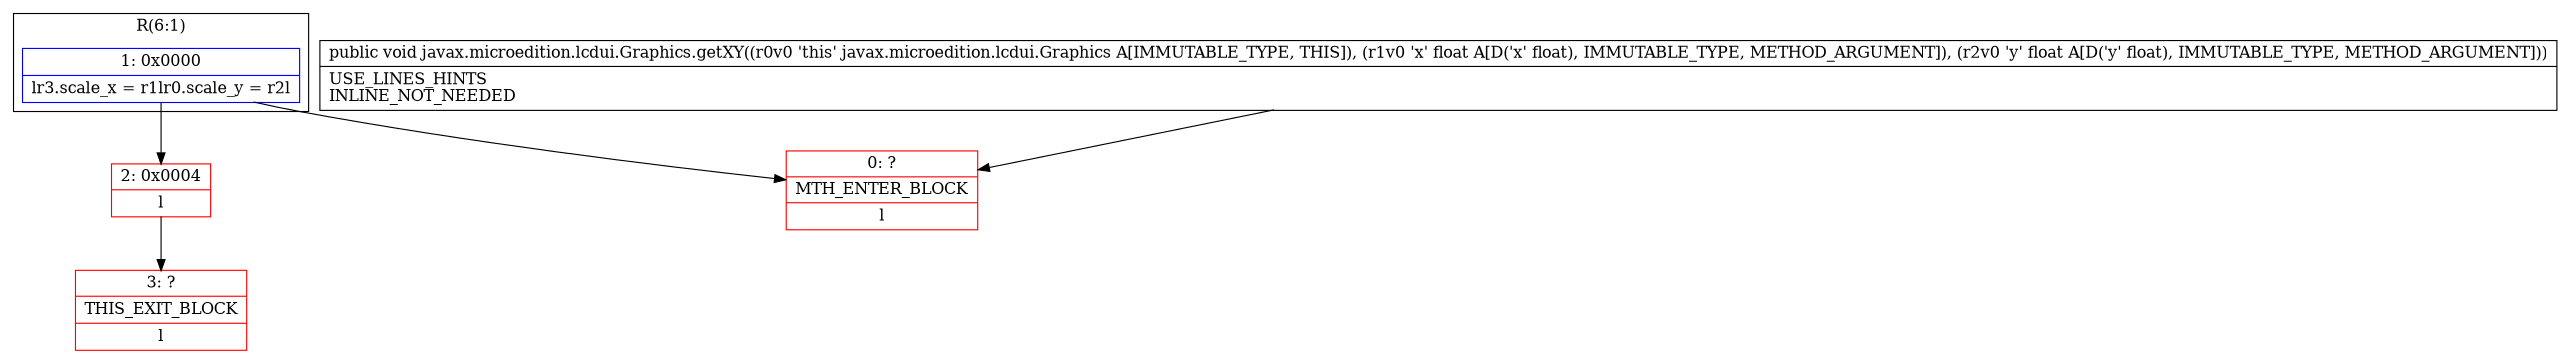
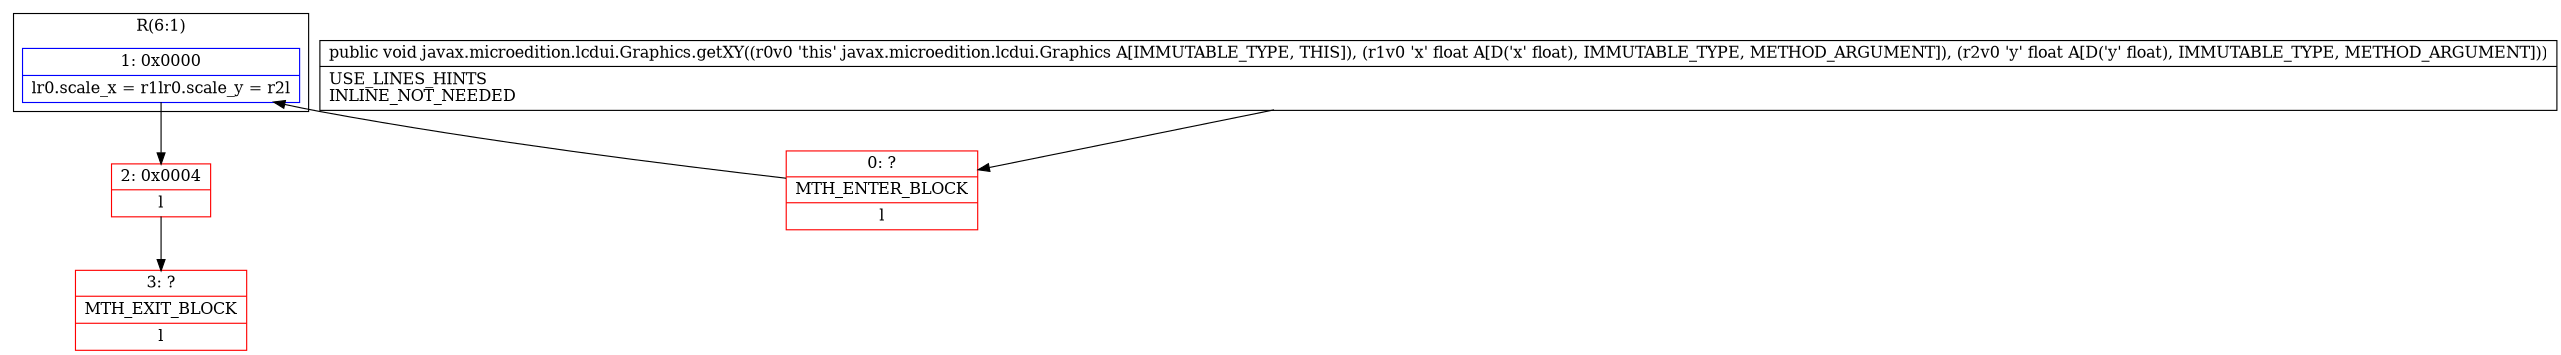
(161, 88) -> (161, 88)
(513, 146) -> (535, 146)
(161, 309) -> (161, 309)
